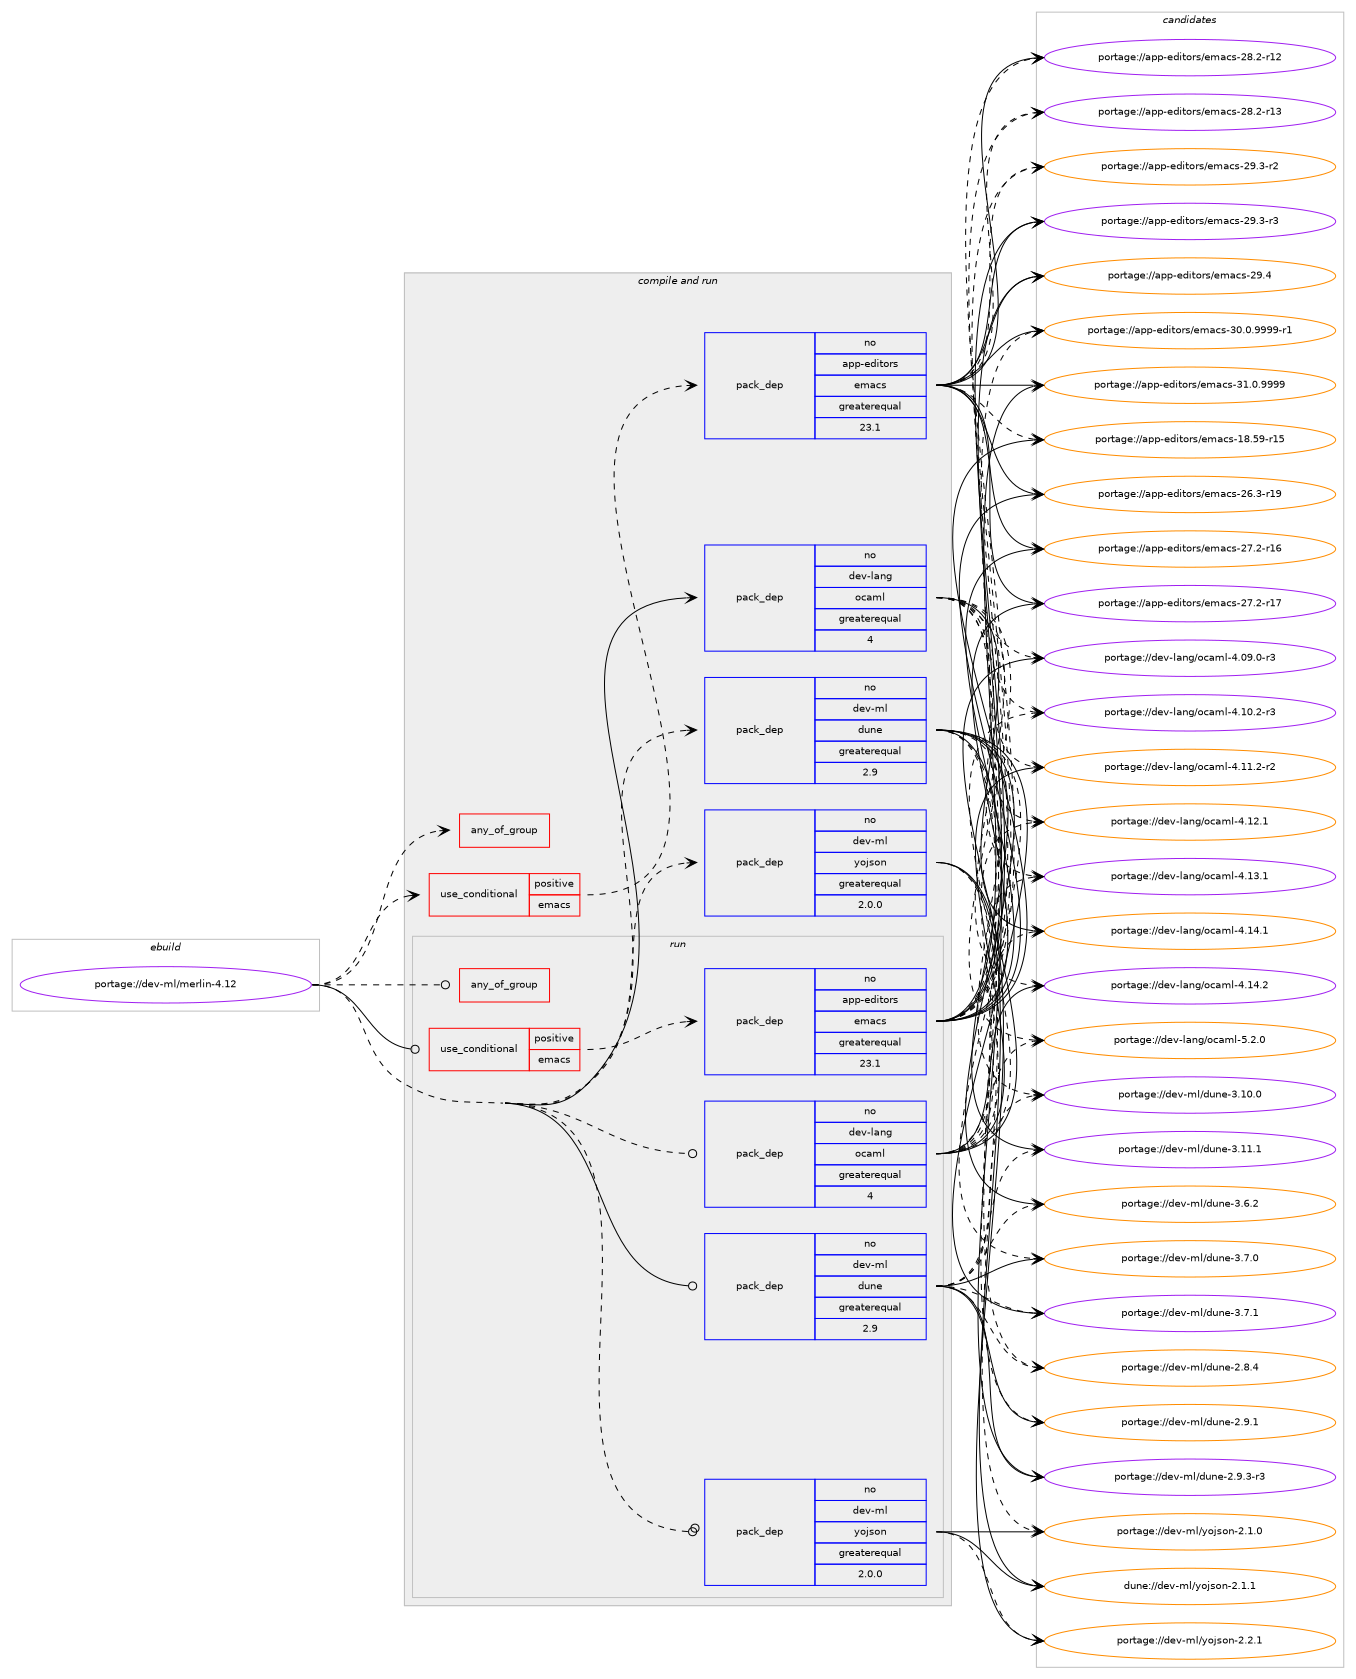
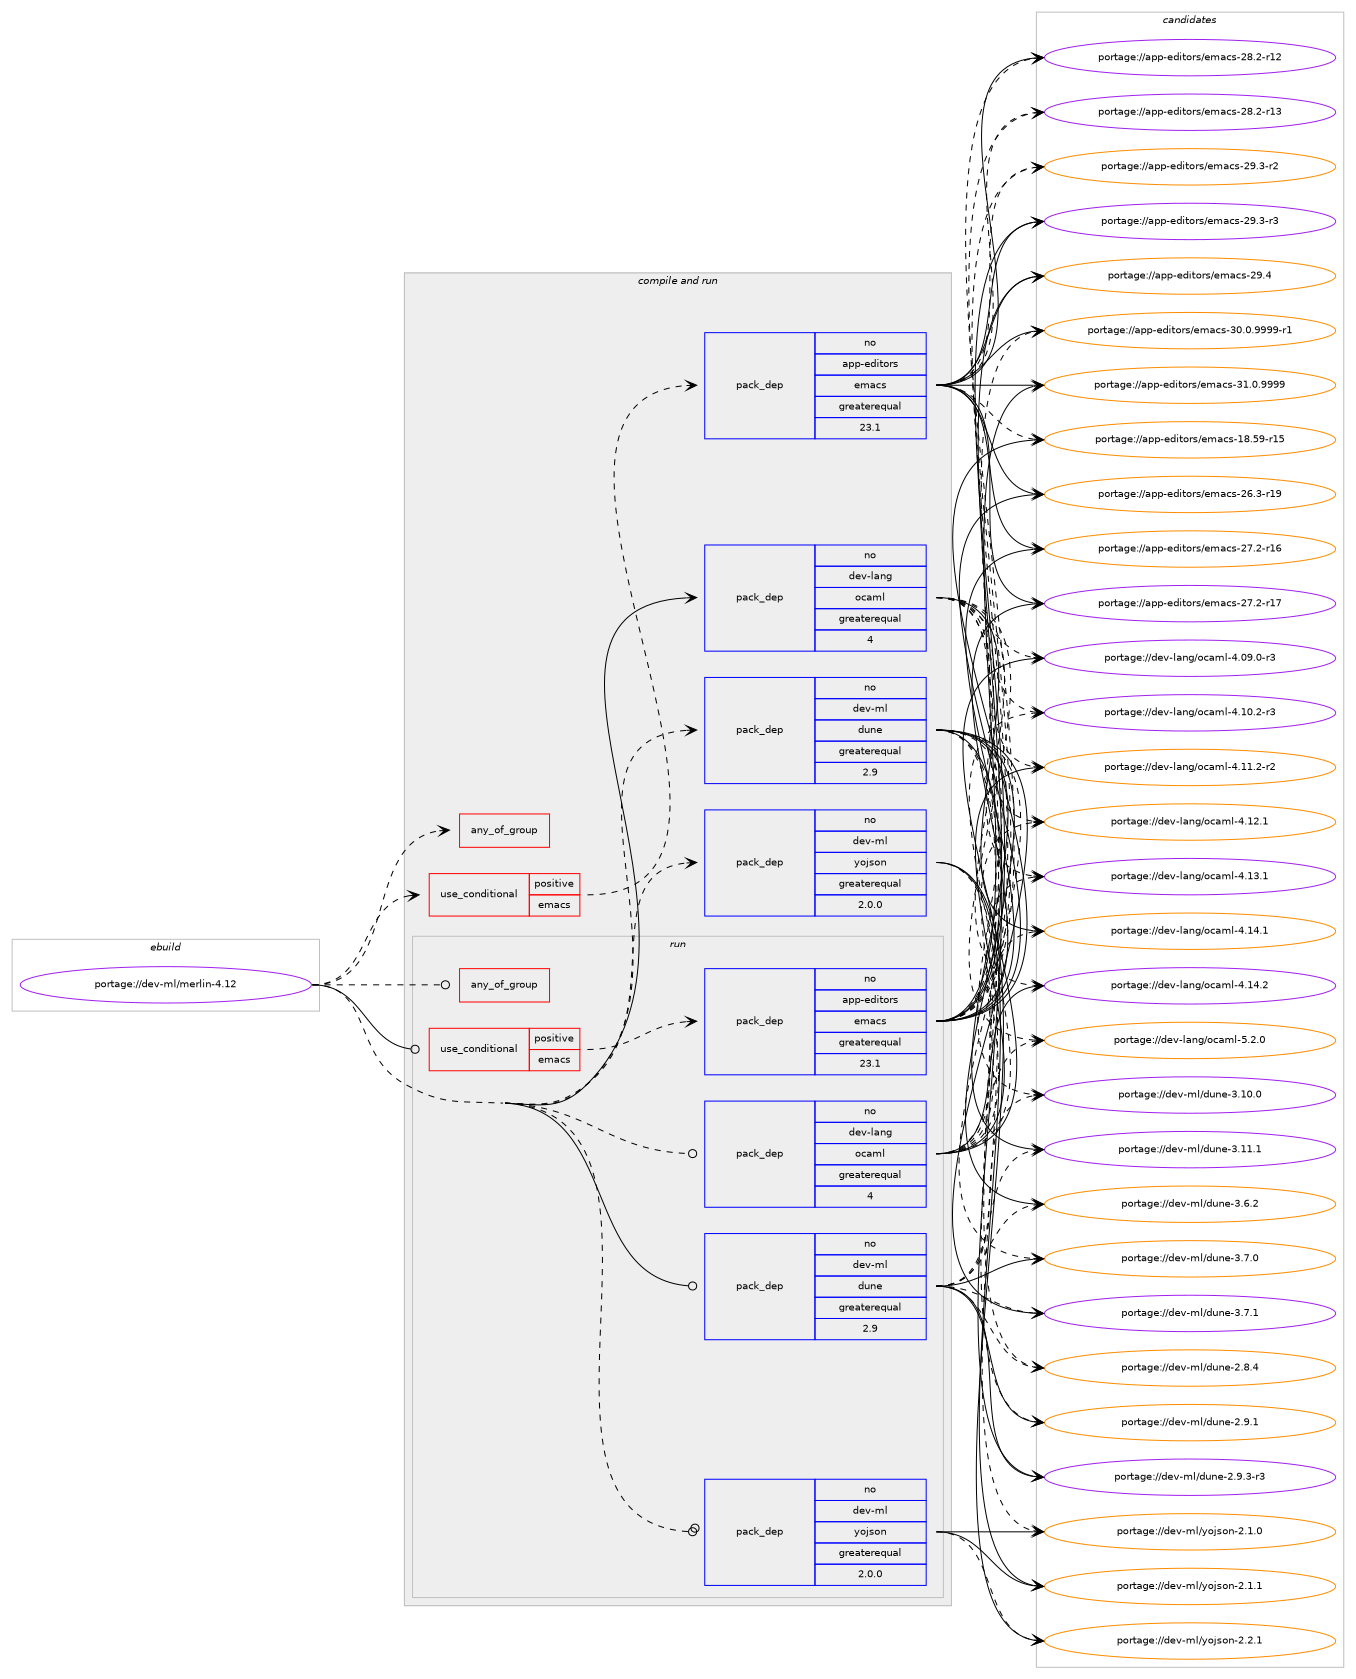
(1190, 1586) -> (1190, 1586)
